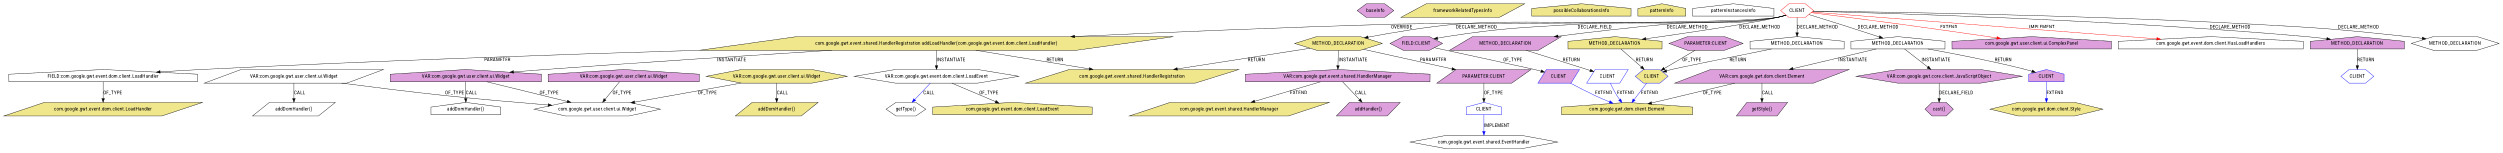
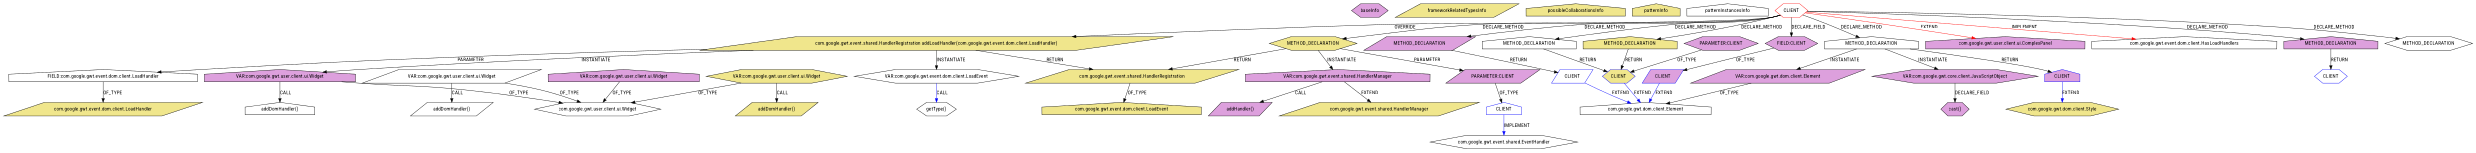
(974, 92) -> (1127, 91)
(1627, 109) -> (1646, 109)
(1762, 109) -> none
